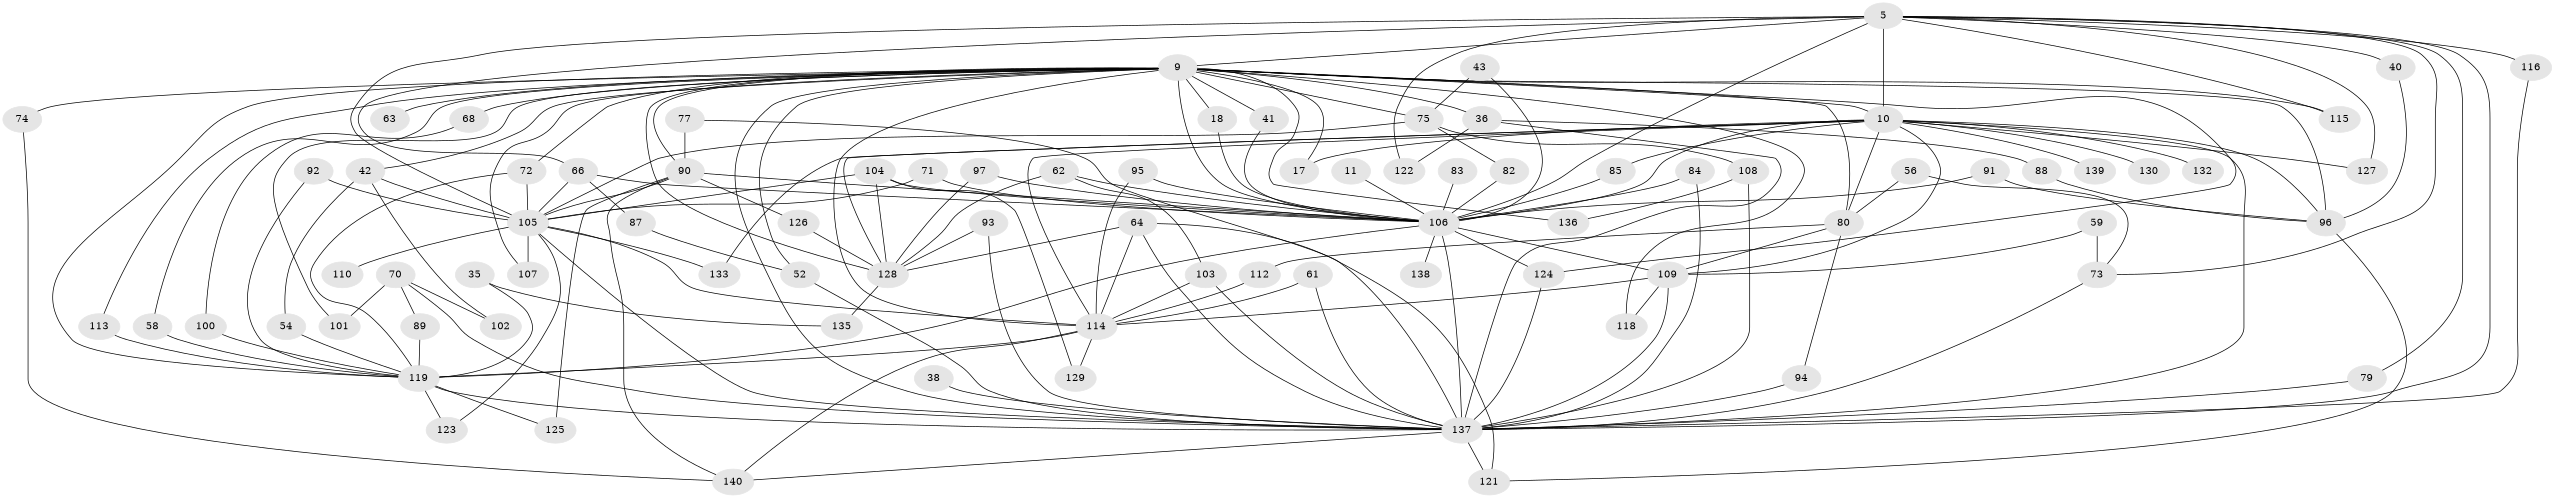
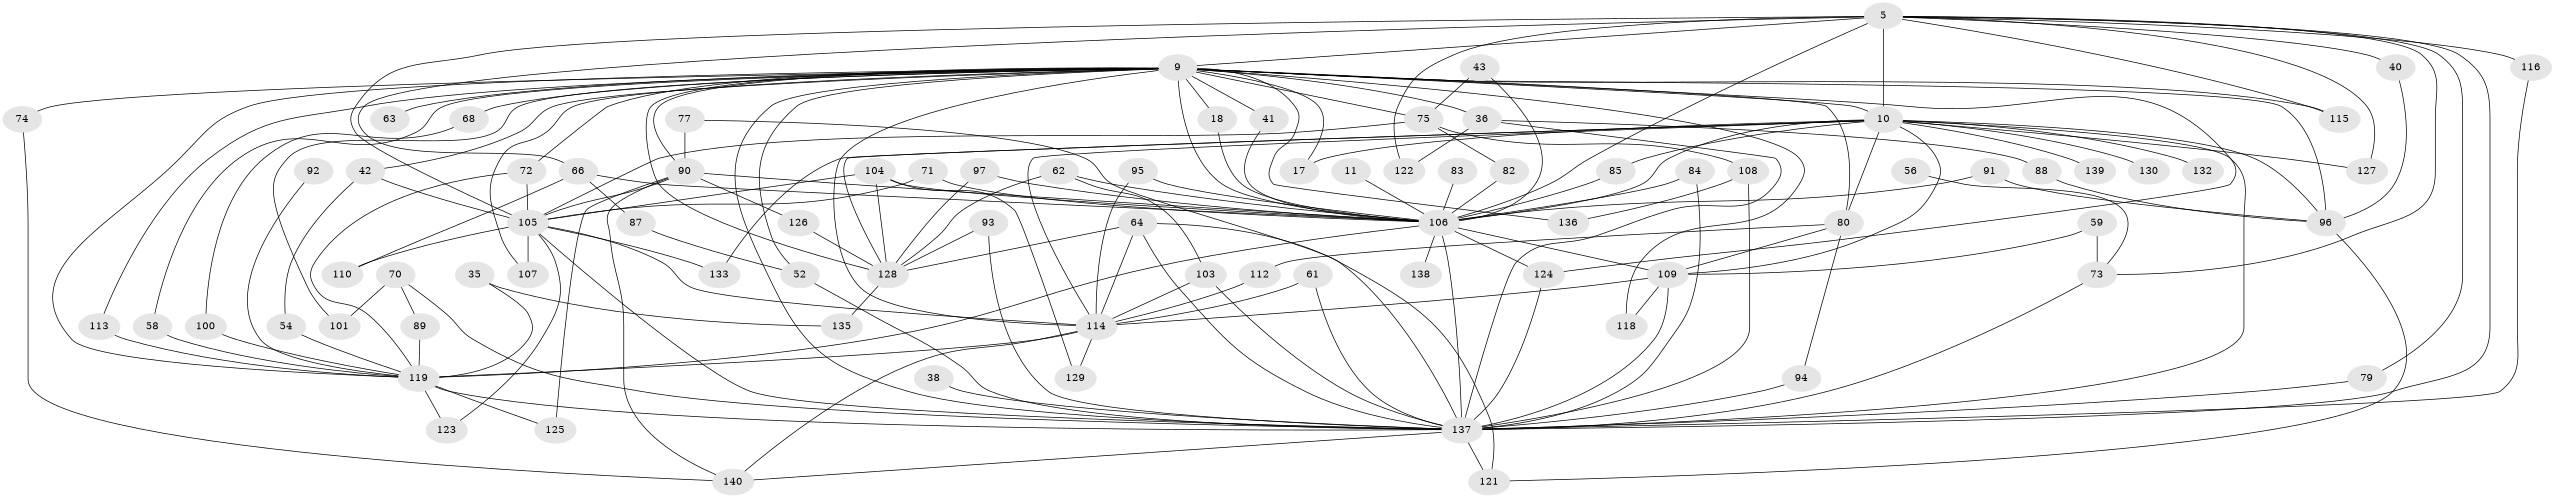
(553, 197) -> (461, 223)
(1877, 197) -> none
(417, 204) -> none
(501, 327) -> none
